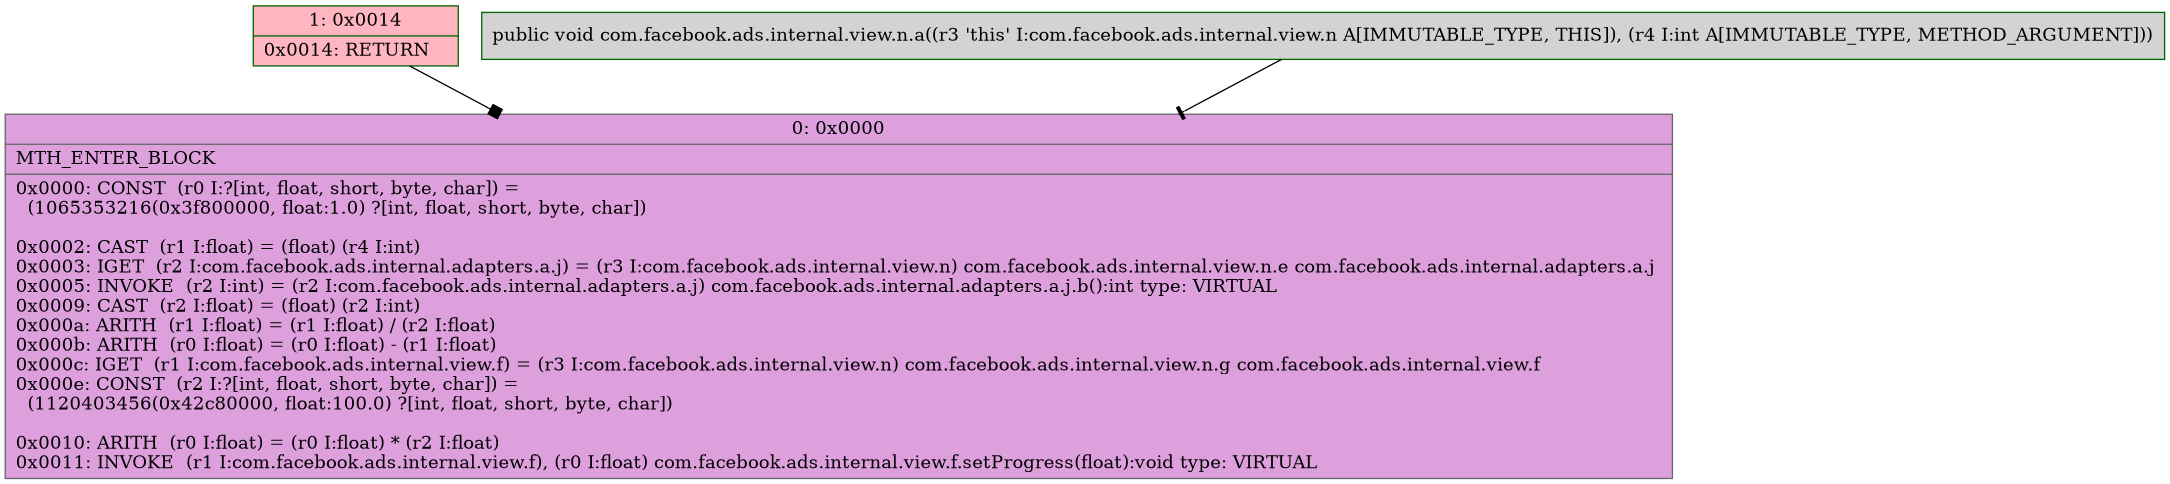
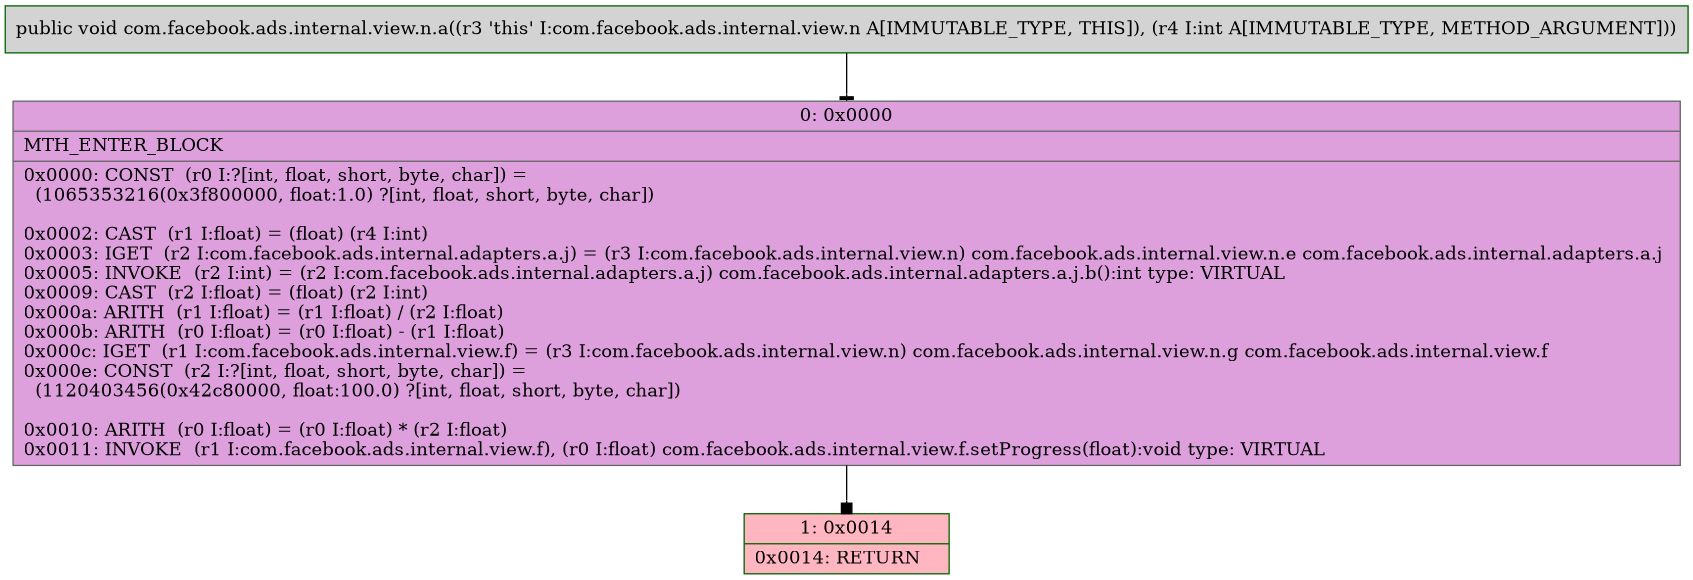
(449, 87) -> (847, 483)
